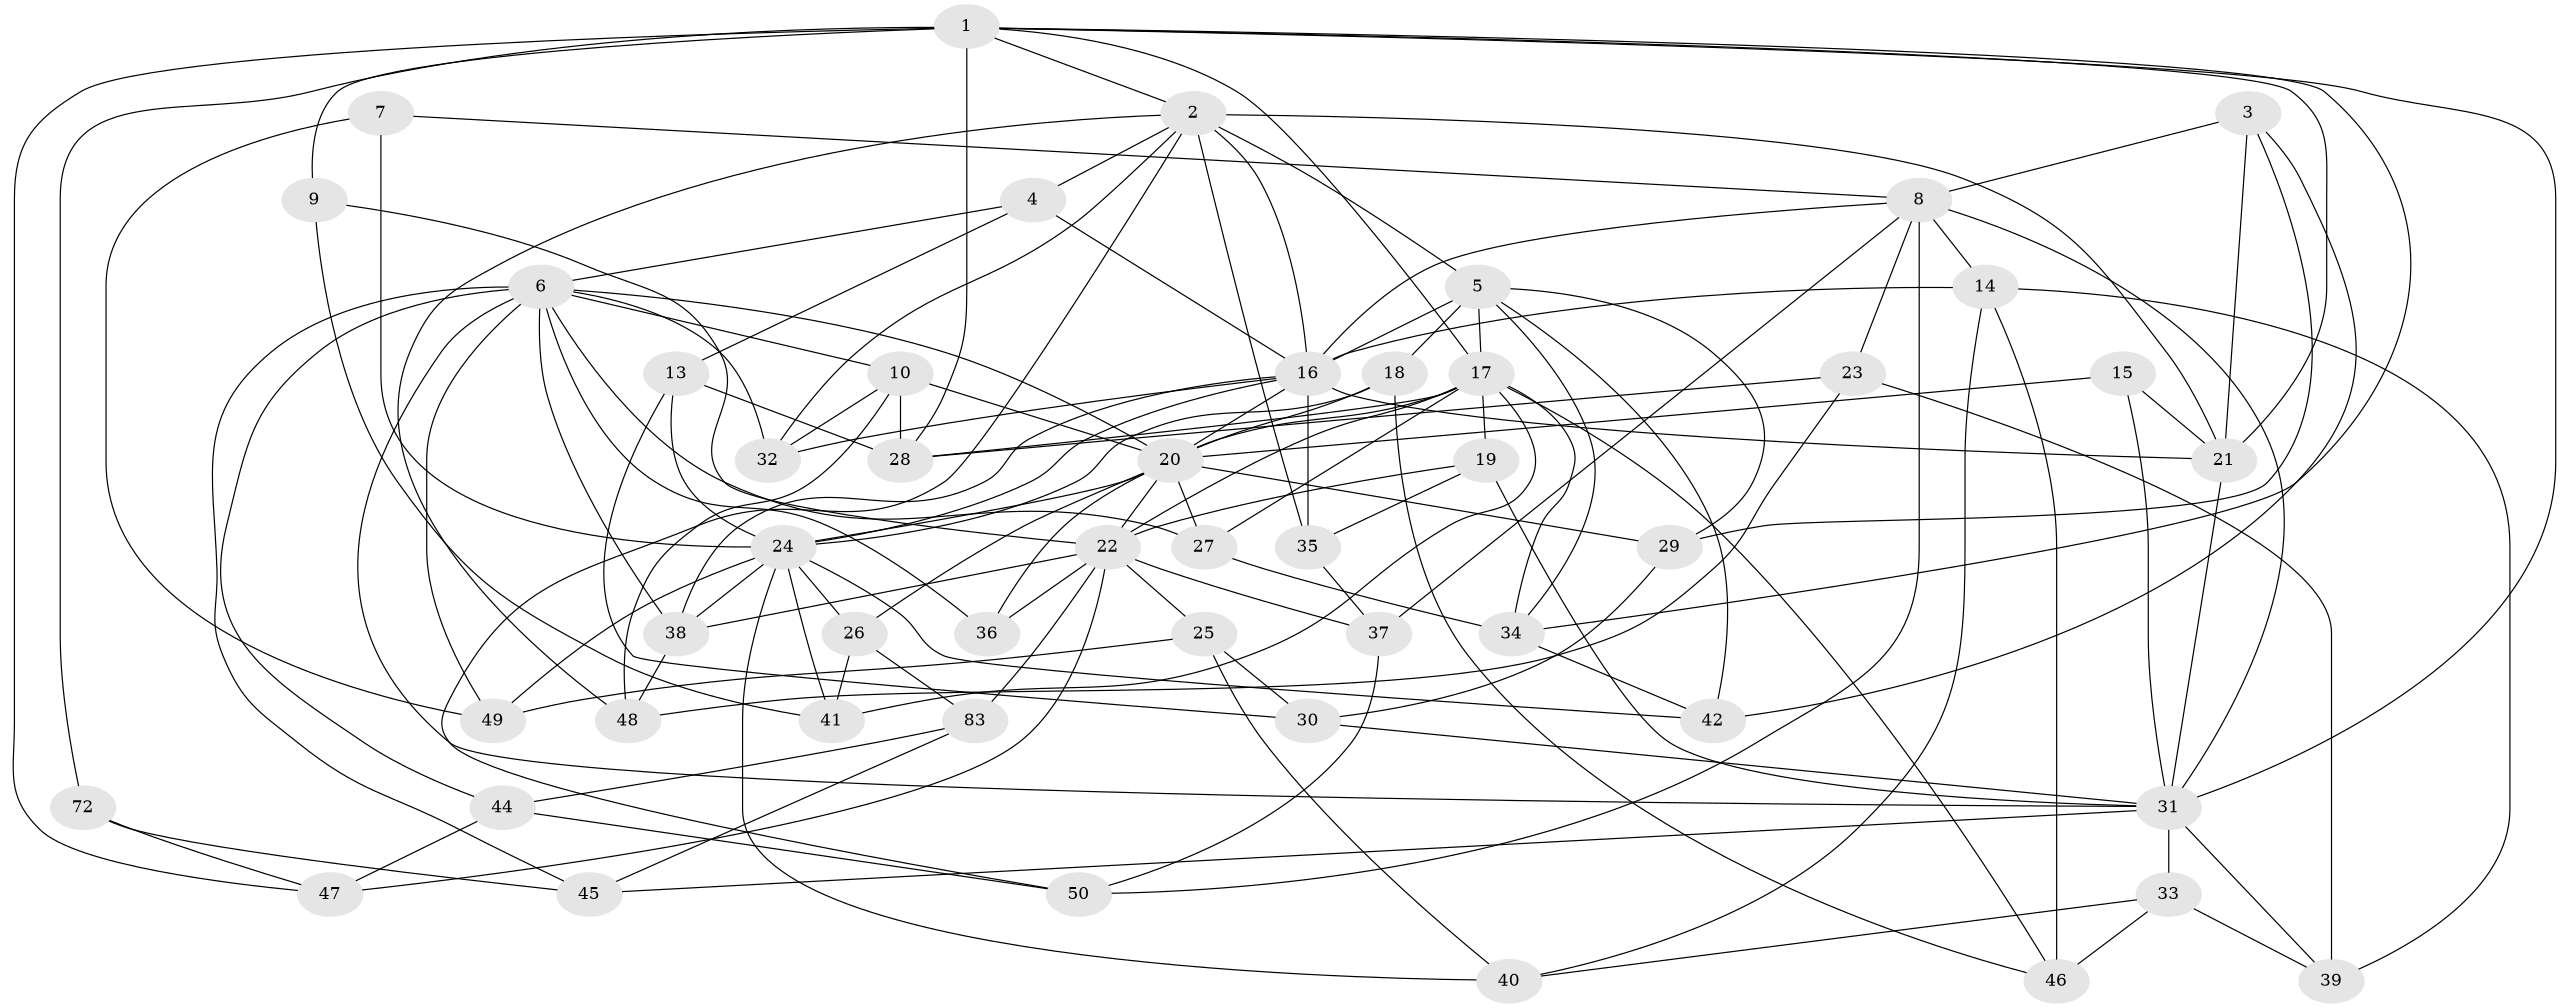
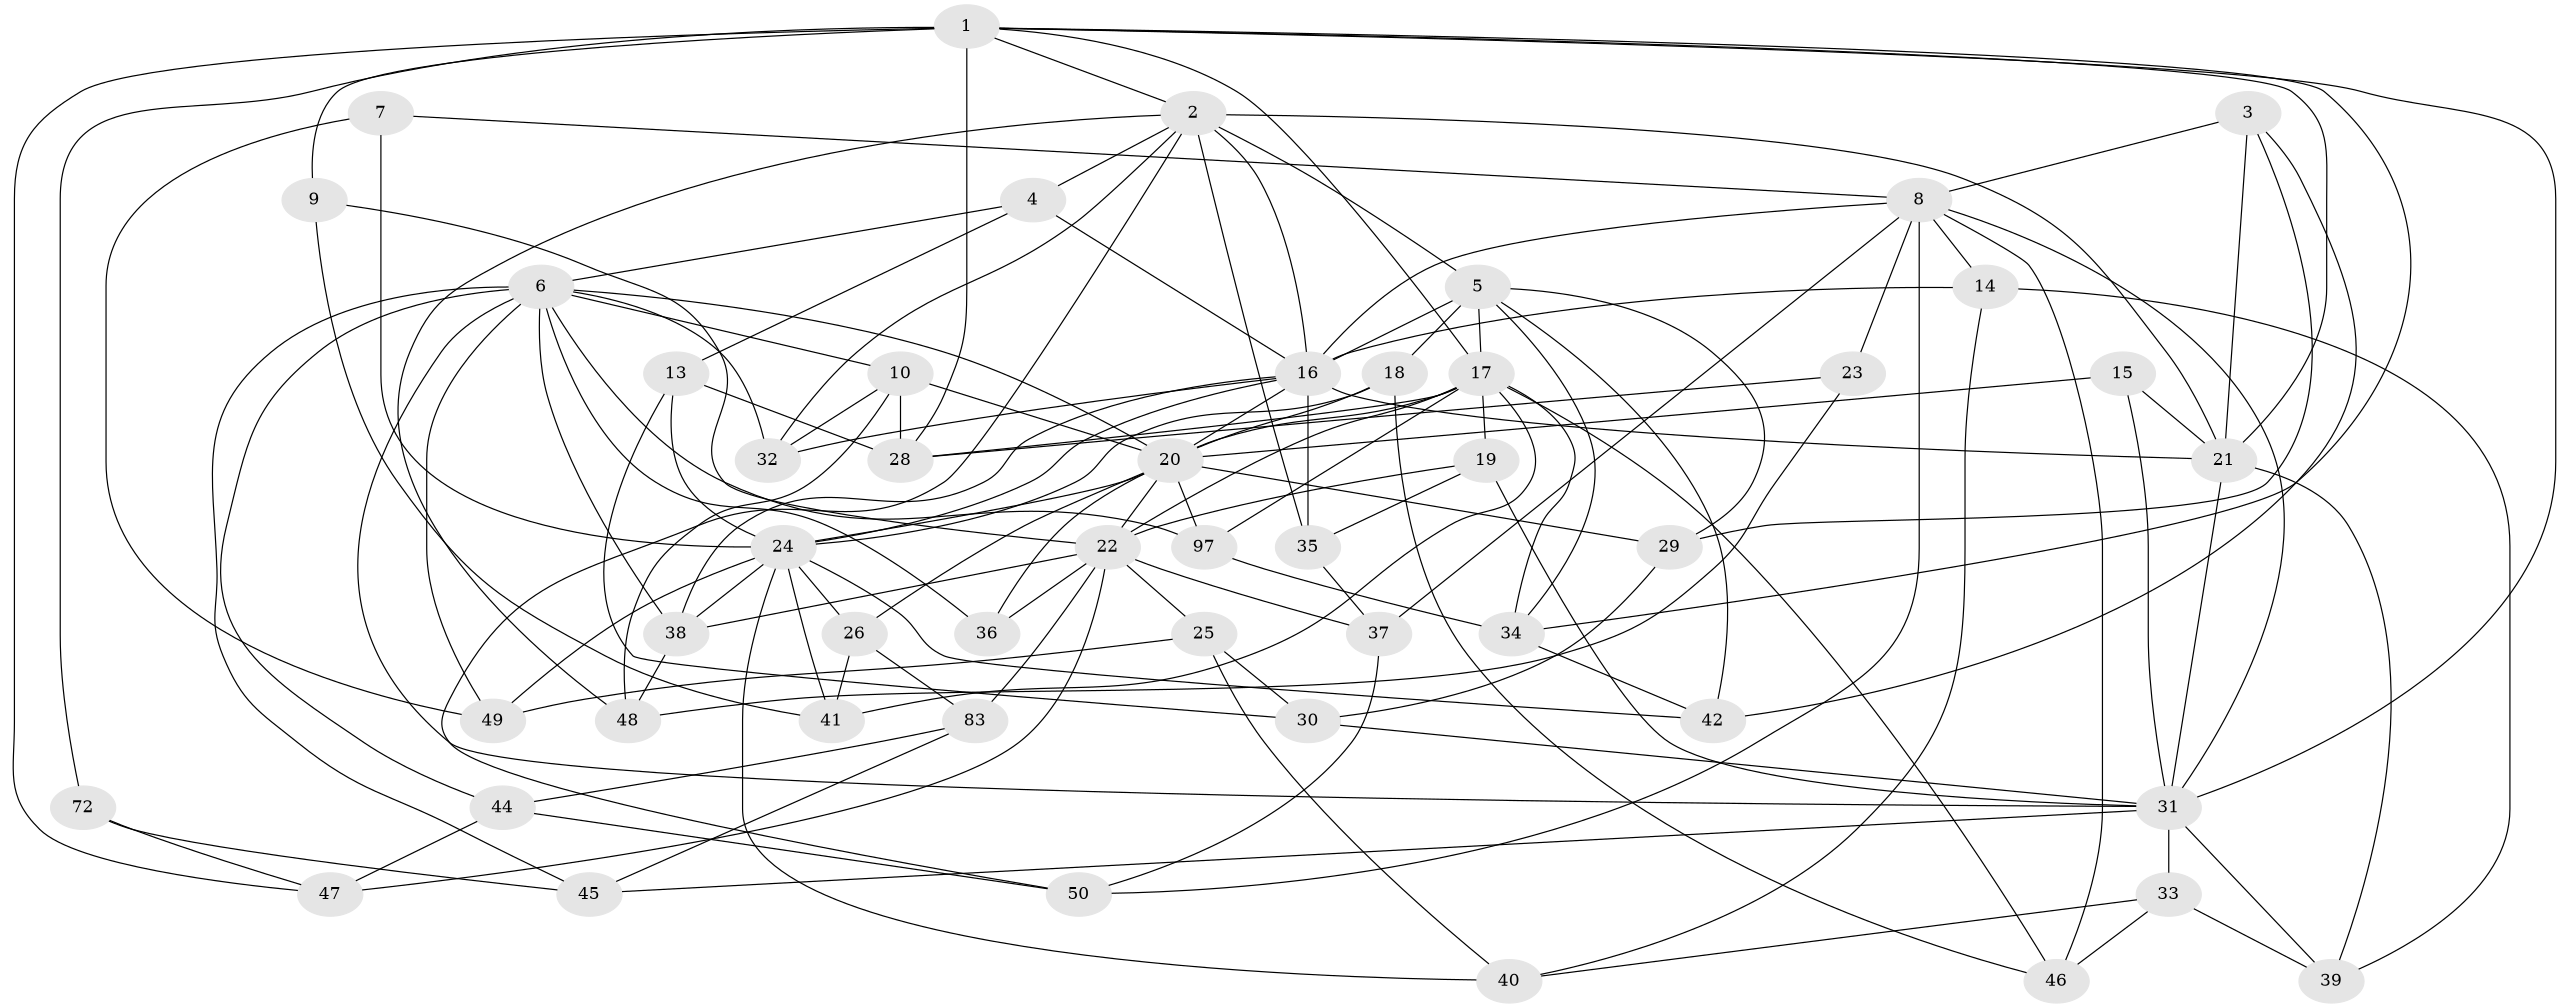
(1204, 547) -> (1204, 547)
(2273, 553) -> (2390, 686)
(2057, 612) -> (2102, 560)
